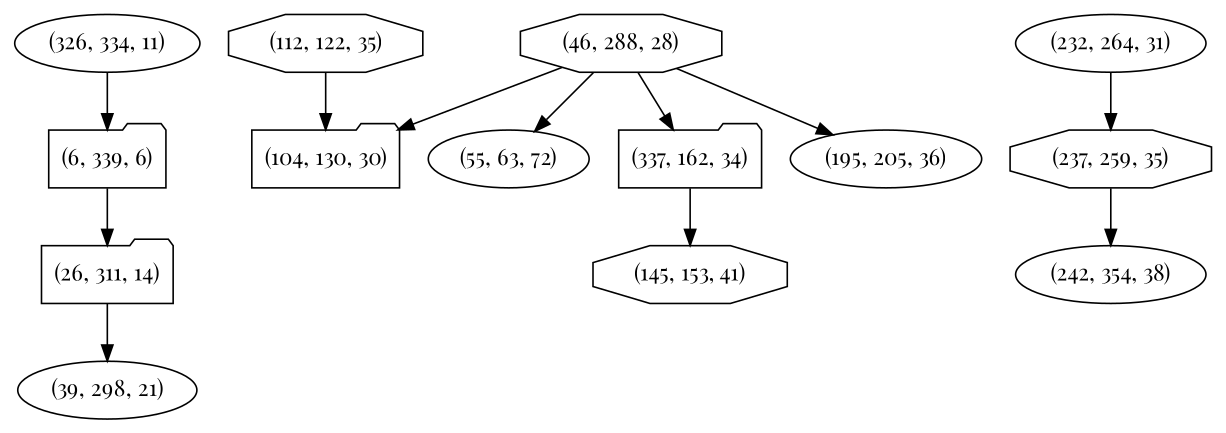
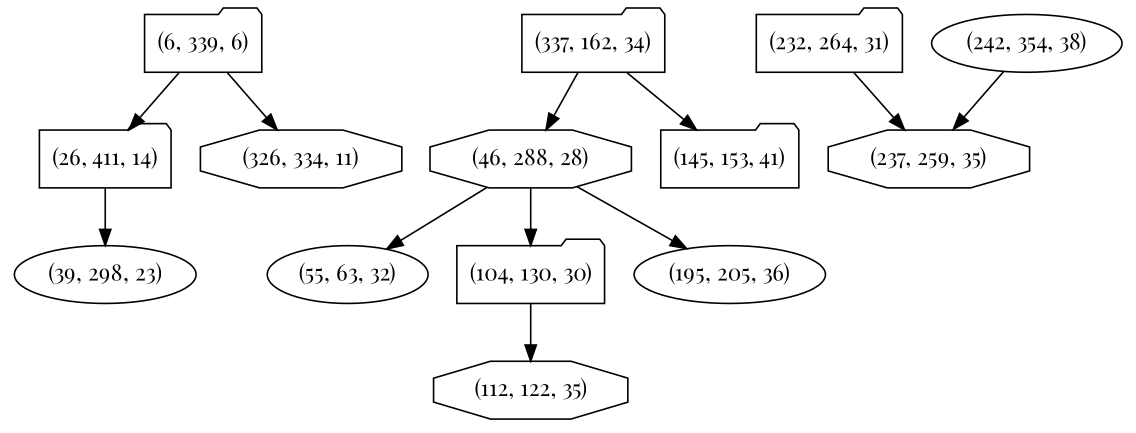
(107, 43) -> (301, 159)
(1111, 43) -> (829, 43)
(107, 93) -> (247, 95)
(326, 93) -> (531, 324)
(651, 94) -> (566, 94)
(509, 159) -> (348, 275)
(1111, 209) -> (984, 94)
(107, 275) -> (105, 159)
(690, 275) -> (730, 159)
(107, 390) -> (105, 275)
